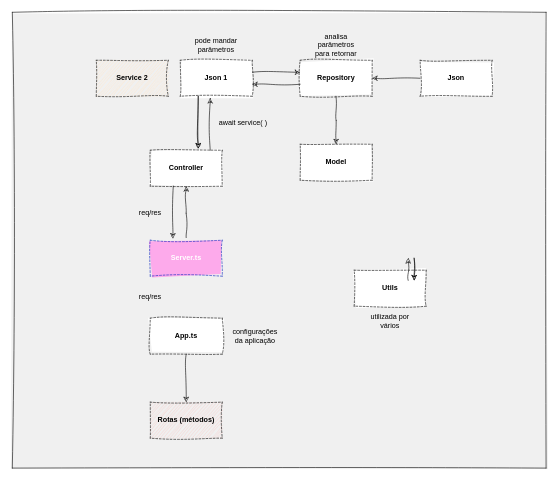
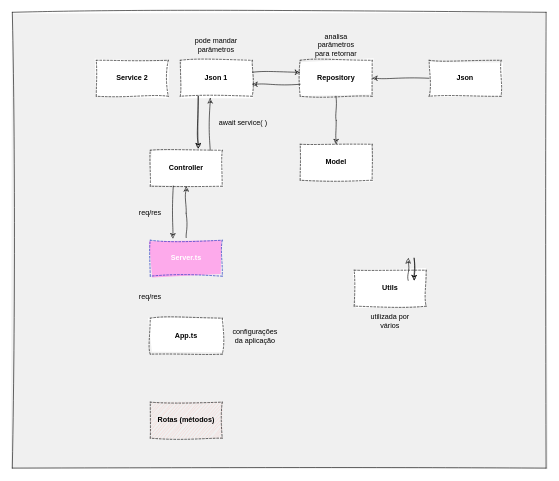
(132, 78) -> (132, 78)
(456, 78) -> (465, 78)
(186, 367) -> none
